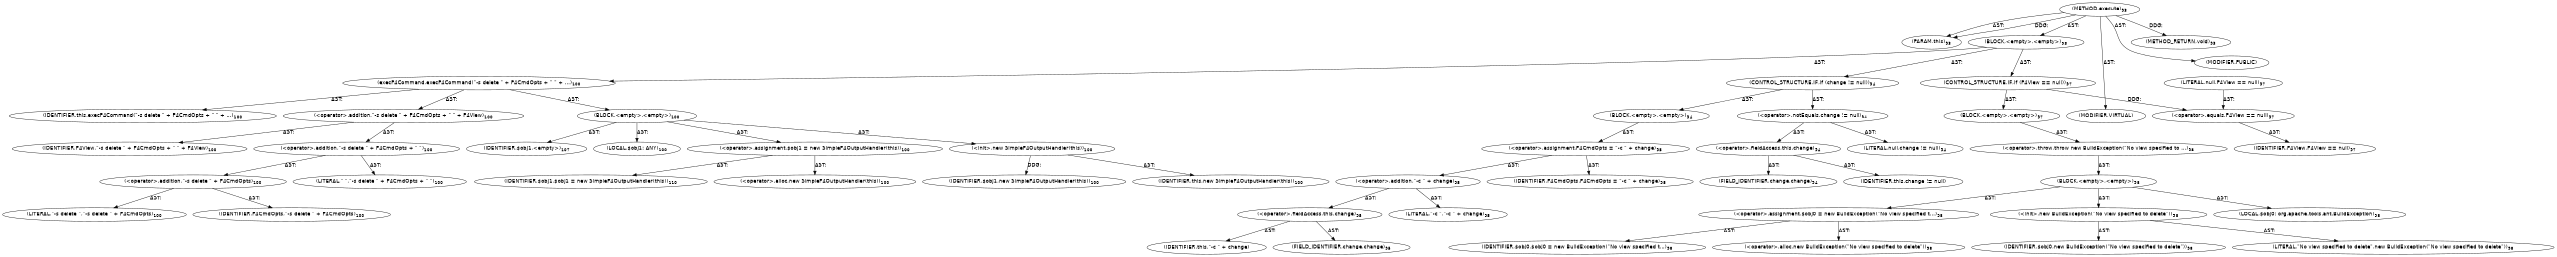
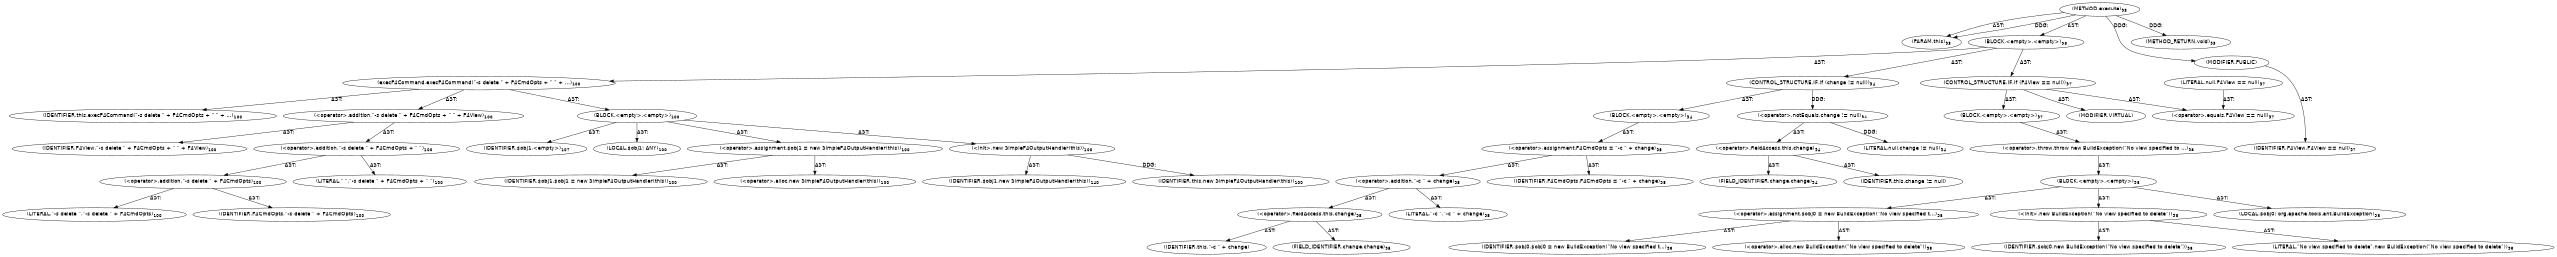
(2121, 26) -> (2121, 26)
(2103, 61) -> (2052, 100)
(1819, 100) -> (1819, 100)
(2135, 100) -> (2135, 100)
(1871, 132) -> (1871, 132)
(2262, 132) -> (2298, 94)
(1035, 165) -> (1035, 165)
(1150, 165) -> (1150, 165)
(673, 181) -> (673, 181)
(1095, 181) -> (1095, 181)
